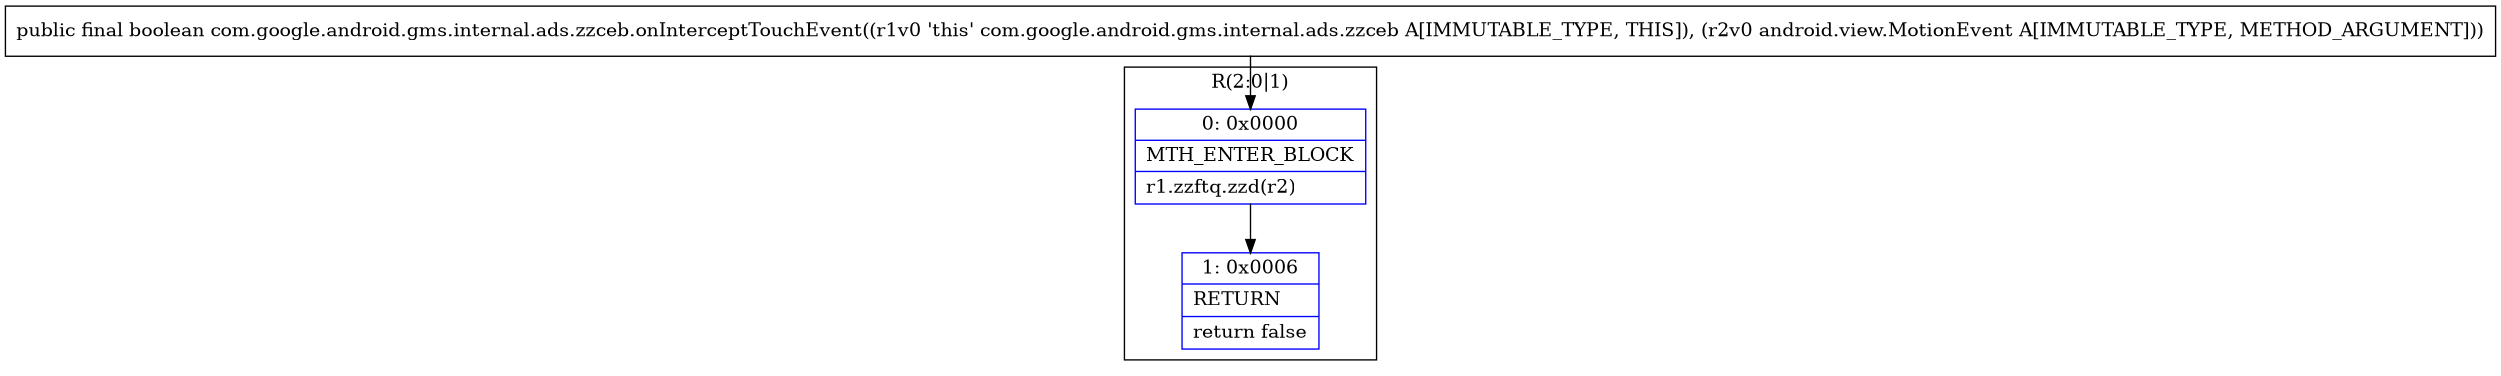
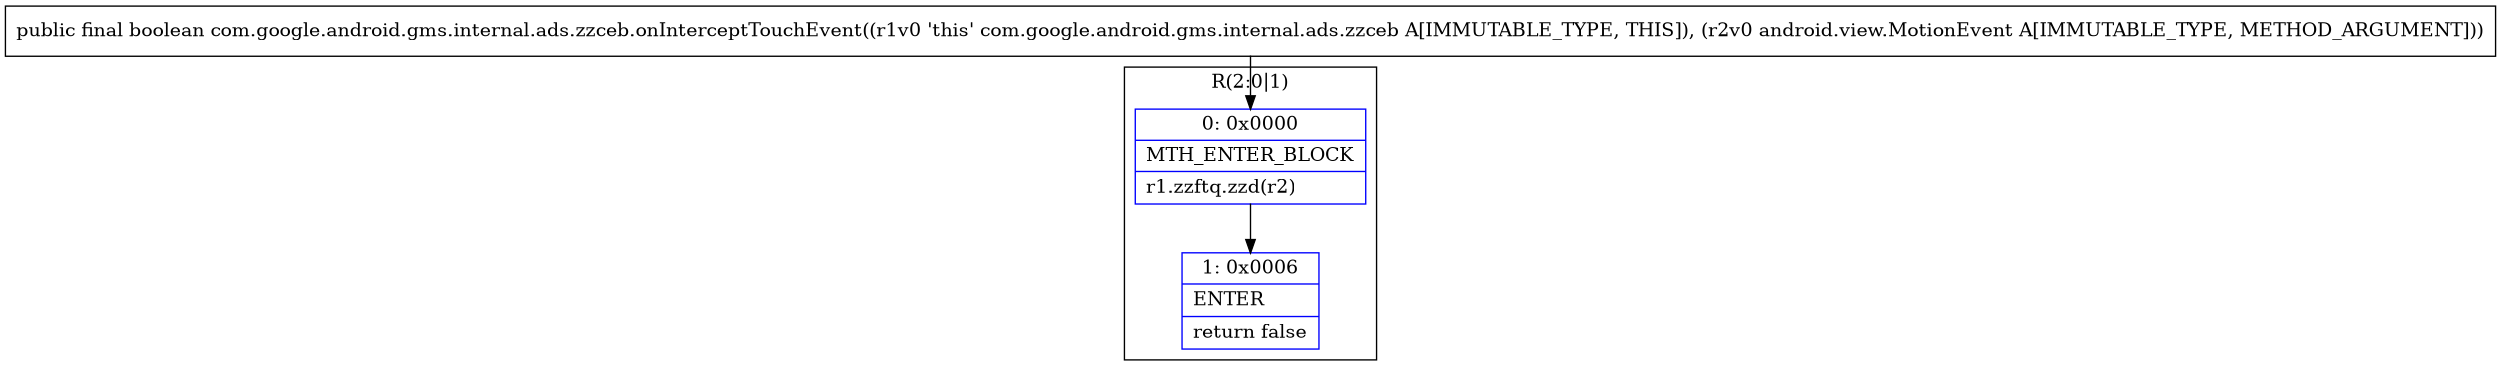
(1237, 300) -> (1229, 300)
